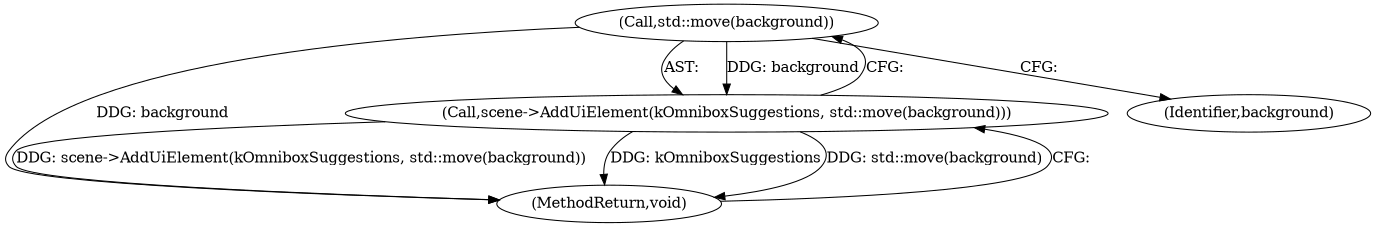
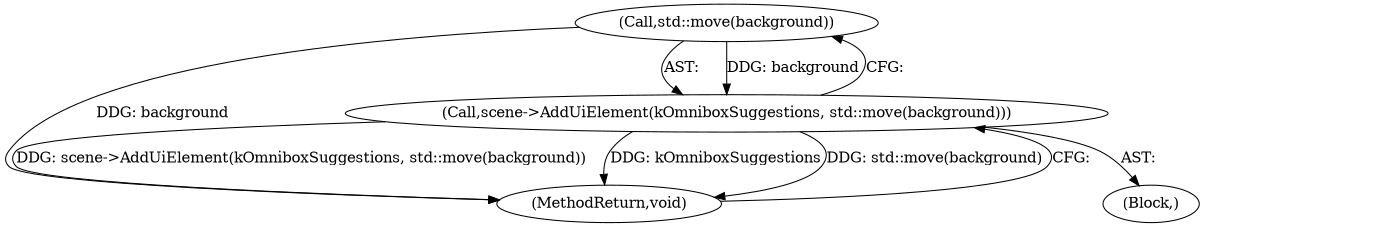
(1249, 113) -> none
none -> (1151, 204)
